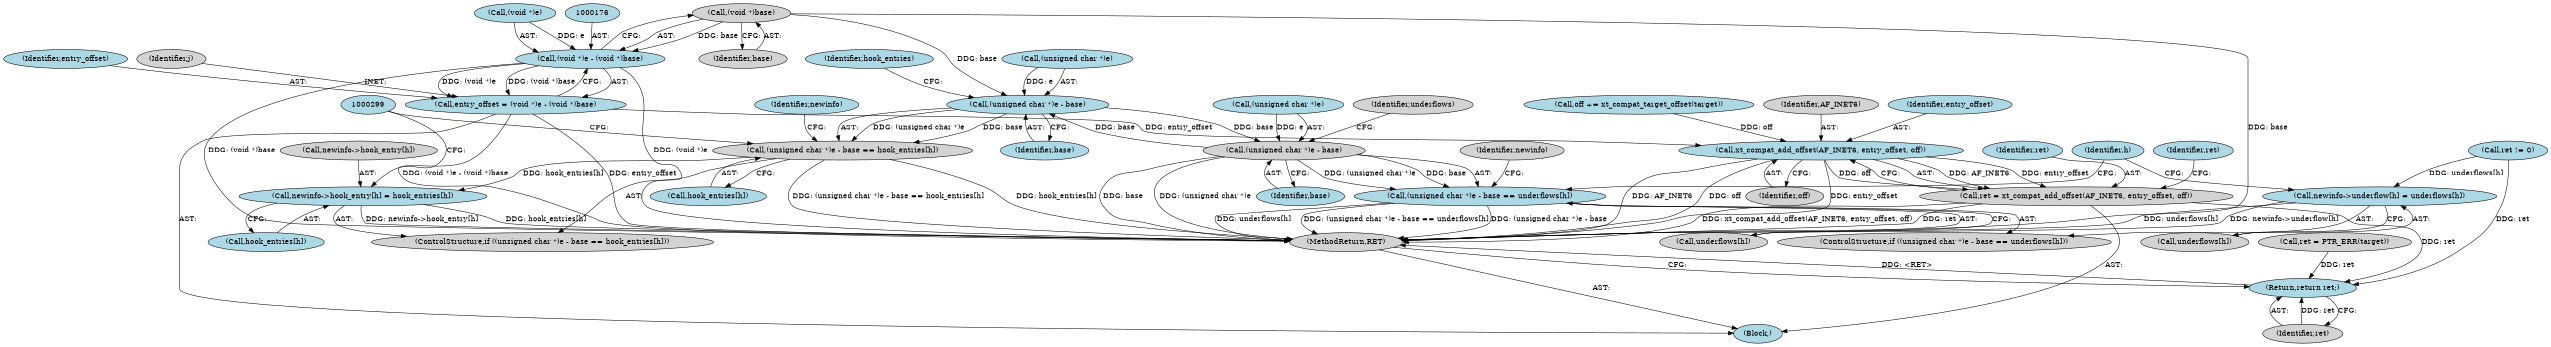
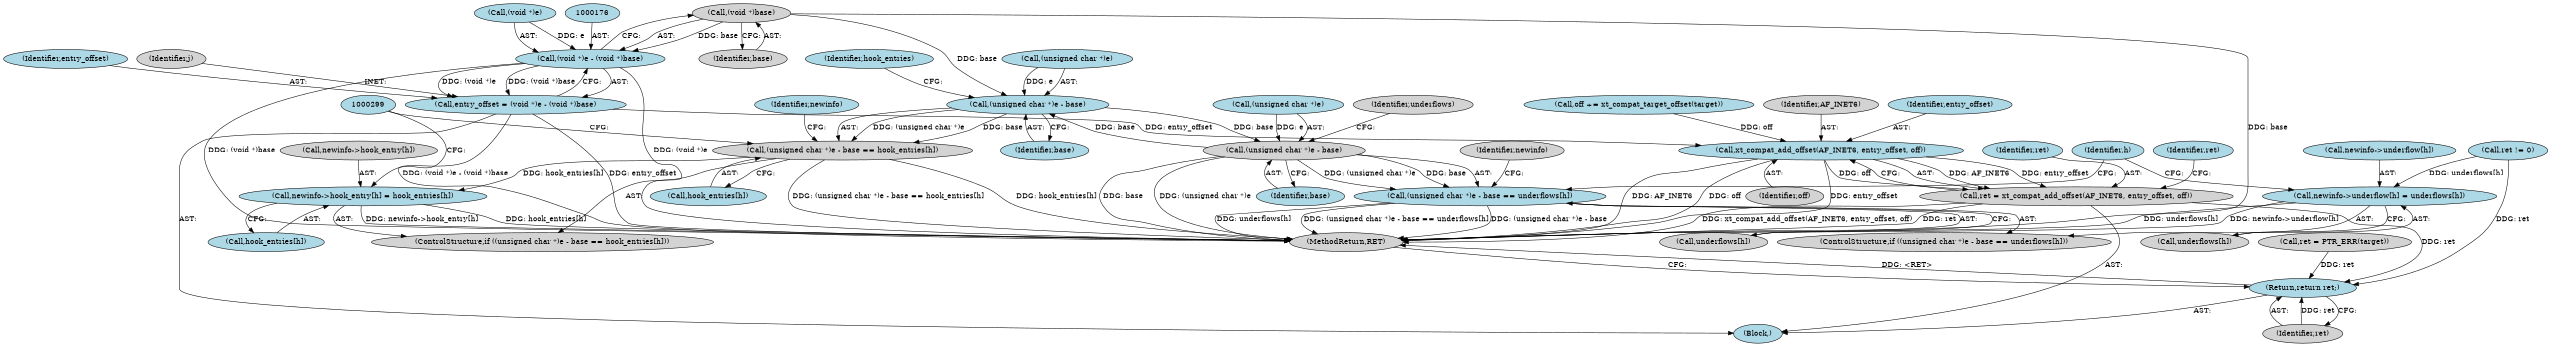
none -> (2380, 151)
(1792, 169) -> none
(1556, 289) -> (2028, 323)
